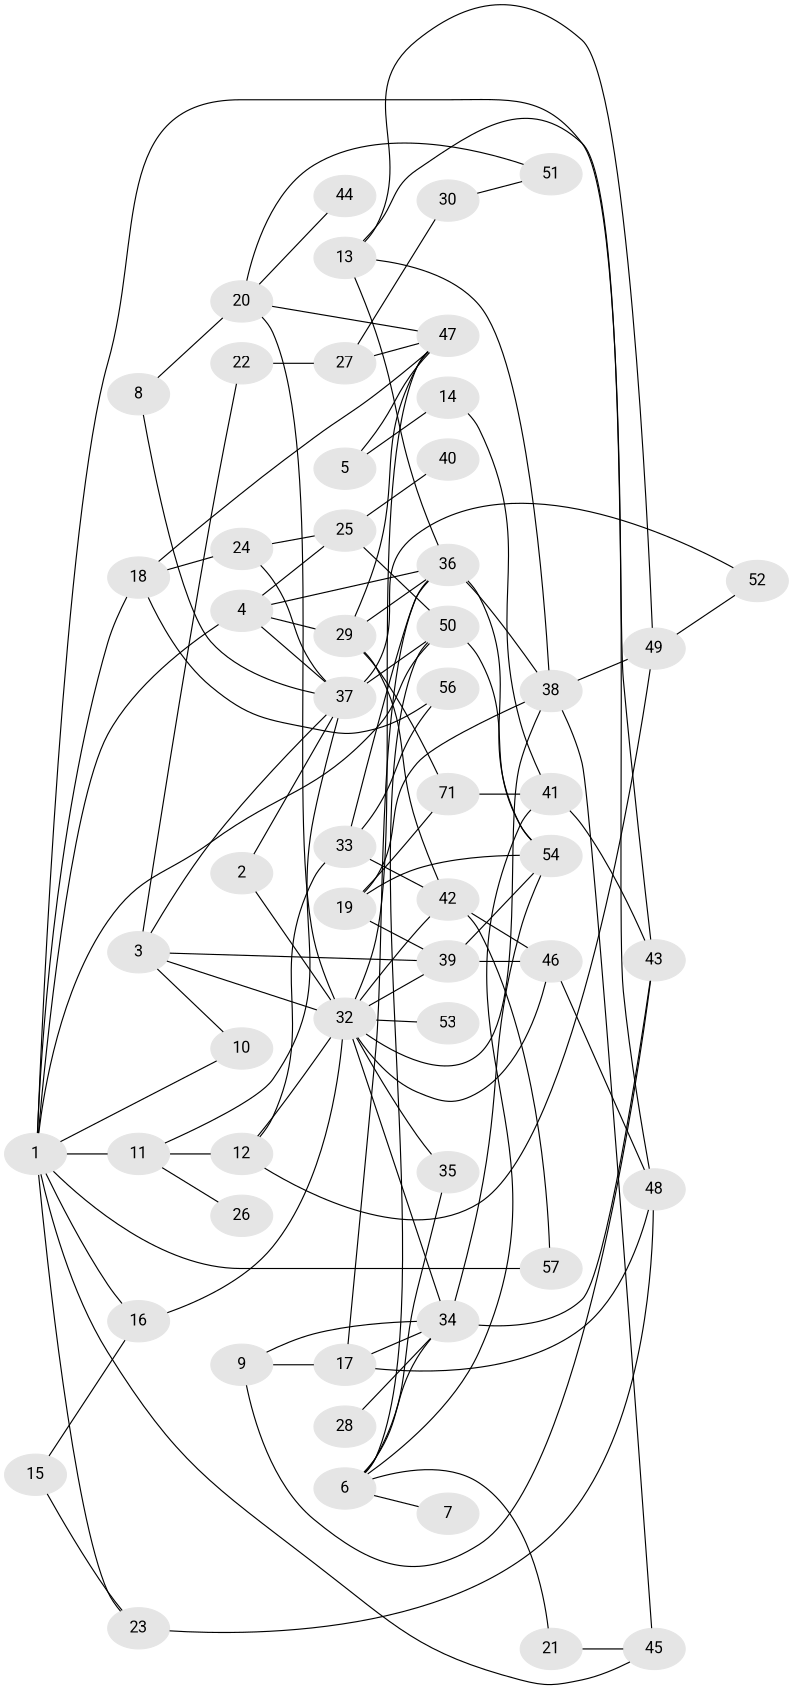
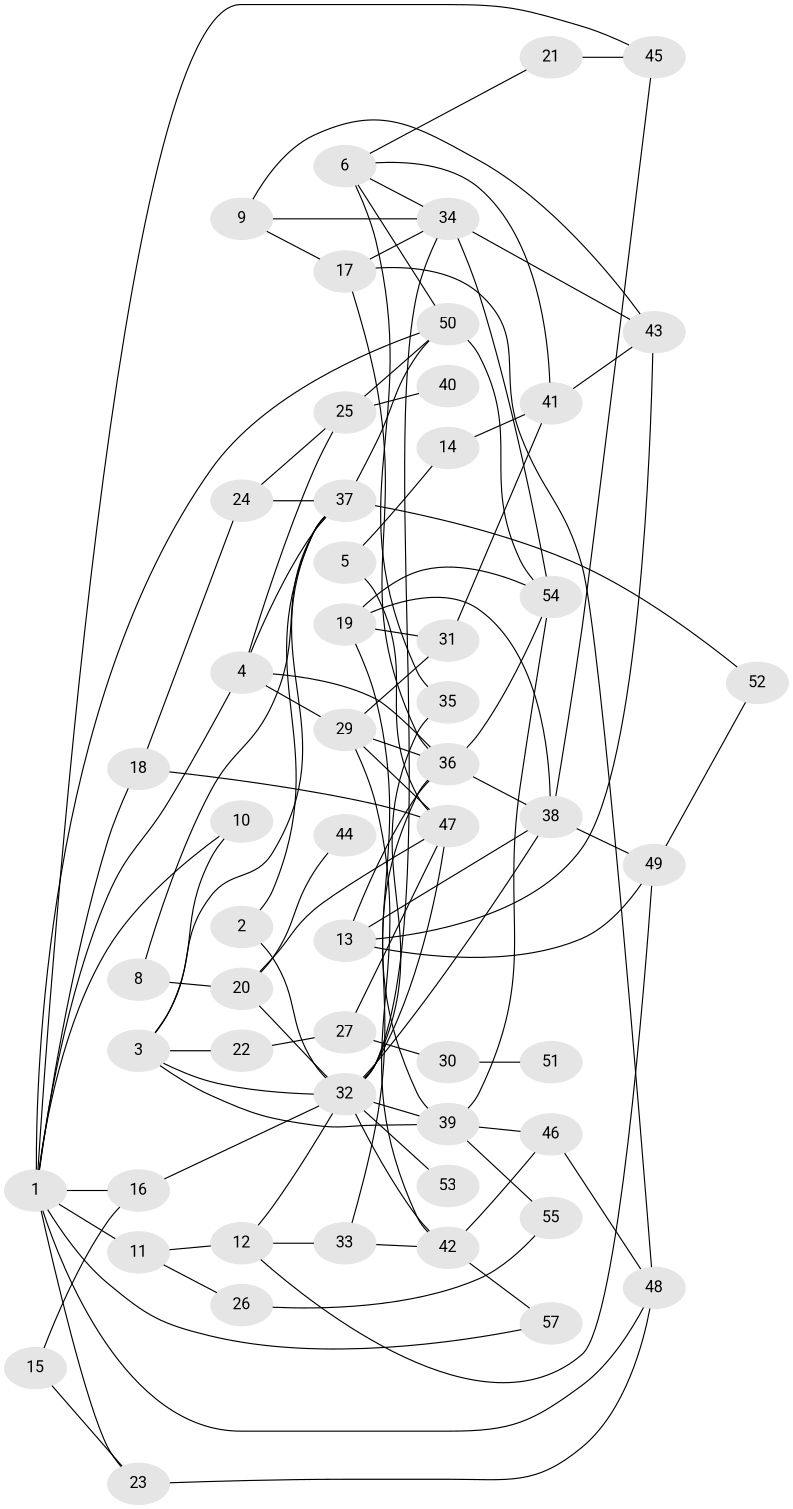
(350, 150) -> none
(448, 689) -> none
(448, 794) -> (448, 641)
(308, 989) -> none
(472, 1095) -> none
none -> (551, 1218)
(345, 1427) -> none
(448, 1514) -> none
